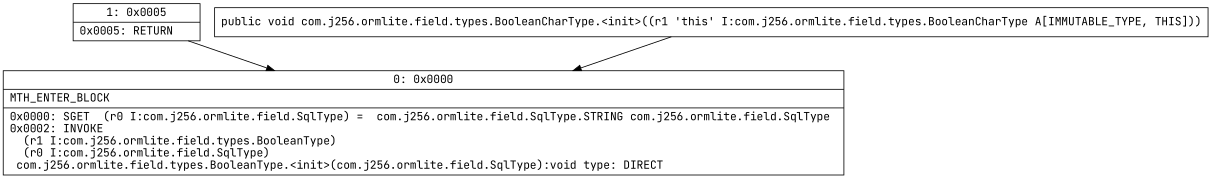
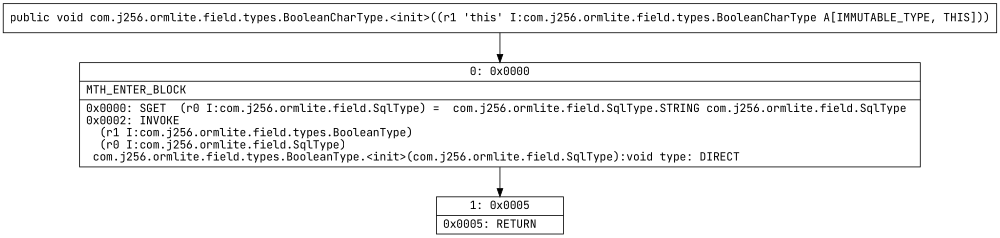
(227, 54) -> (500, 178)
